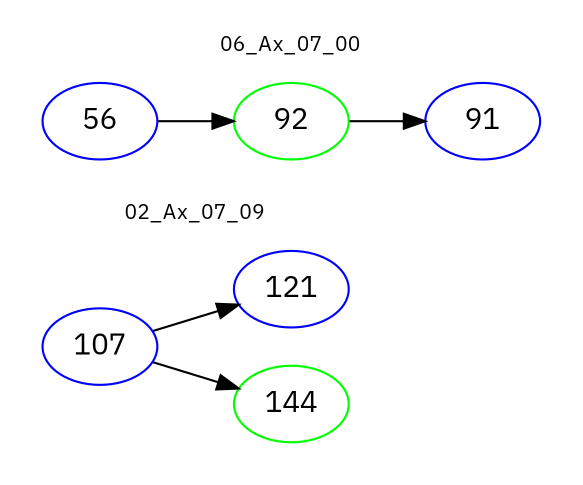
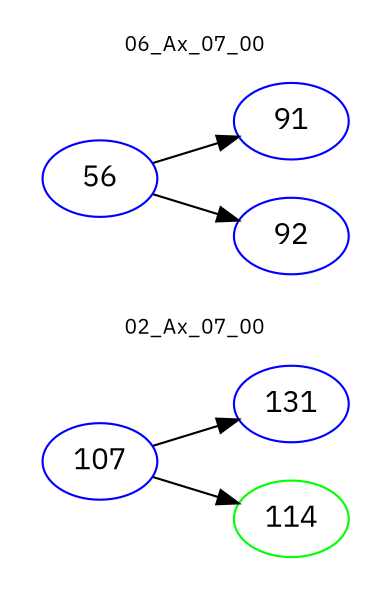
(291, 121) -> (291, 236)
(377, 121) -> (186, 153)
(196, 214) -> (196, 329)
(291, 289) -> (291, 404)
(291, 404) -> (291, 519)
